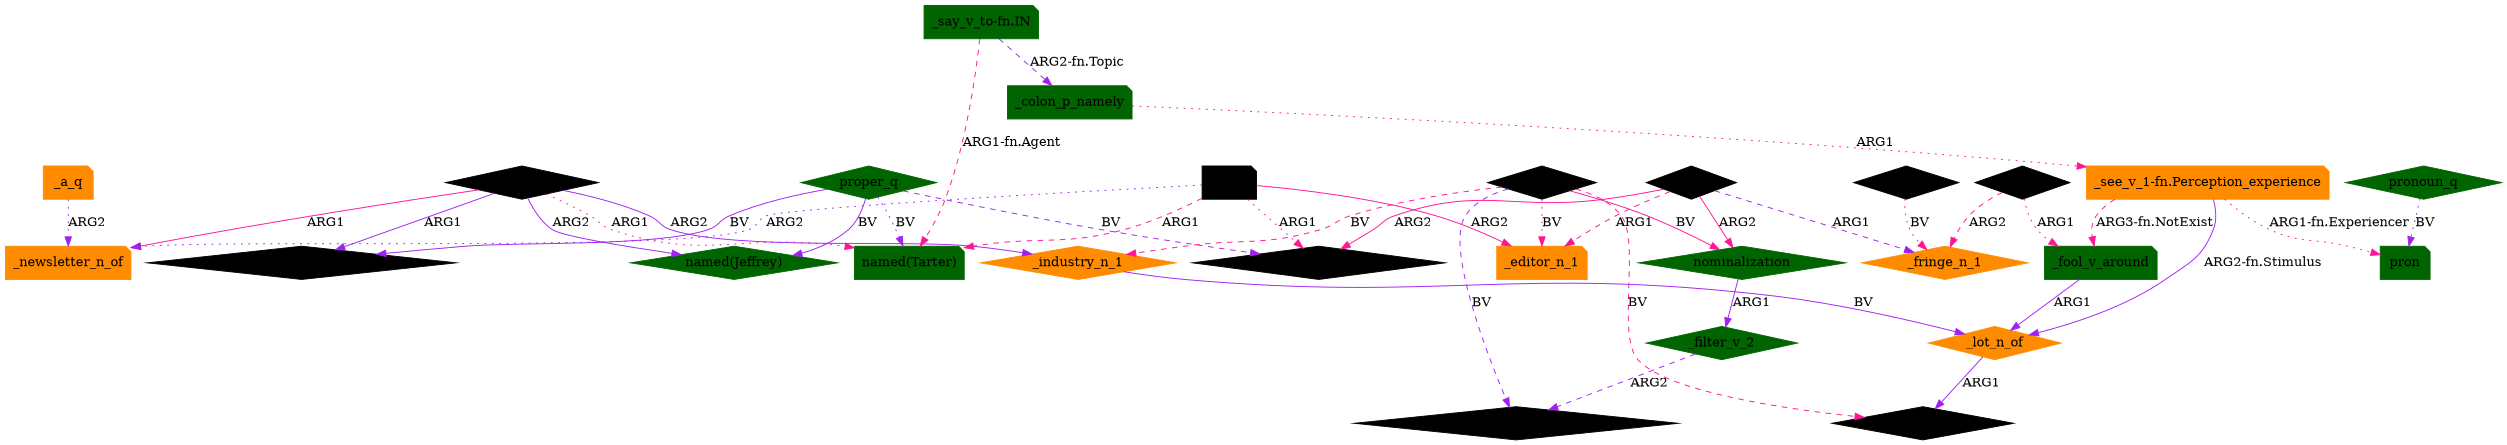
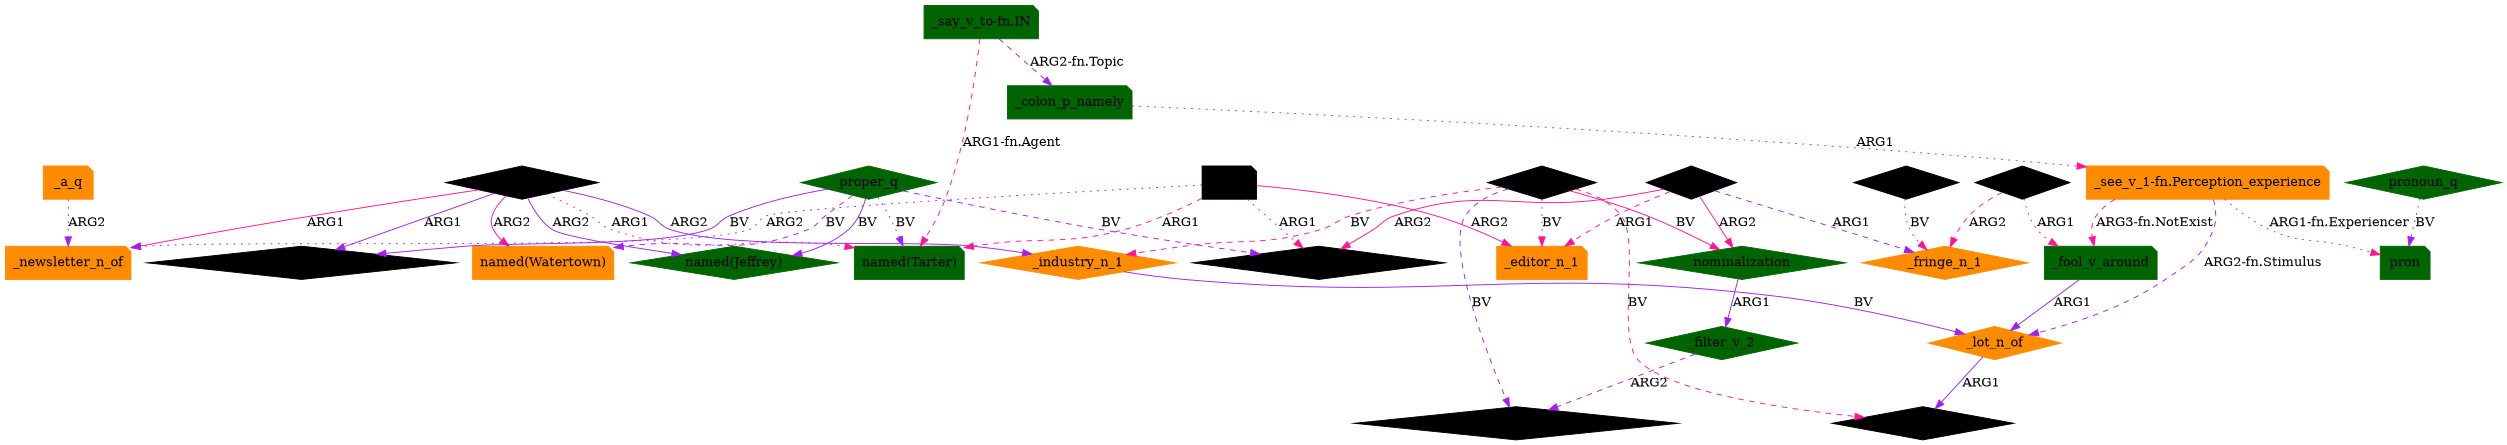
none -> (543, 263)
(2150, 289) -> (2150, 289)
